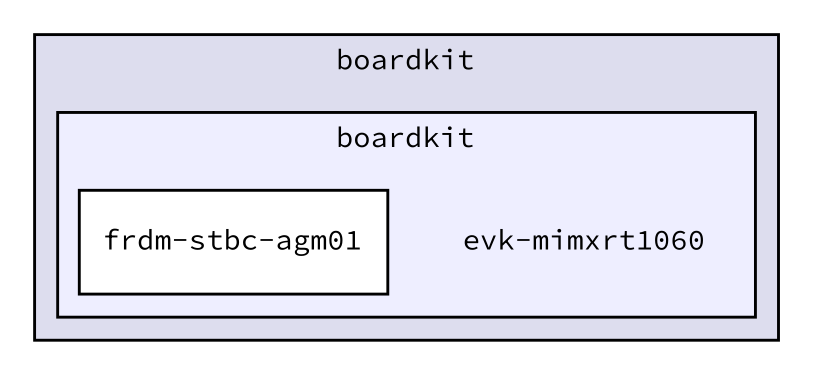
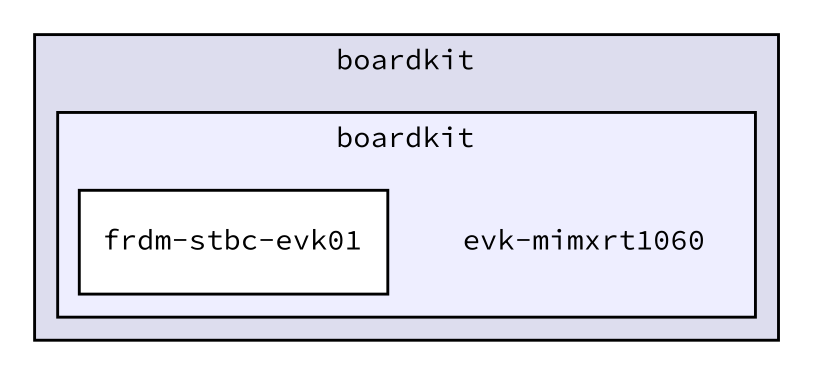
(234, 242) -> (234, 242)
